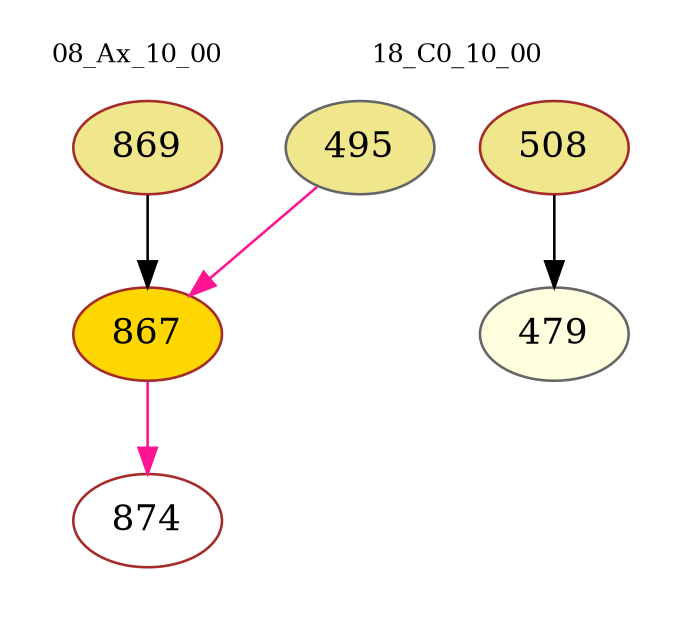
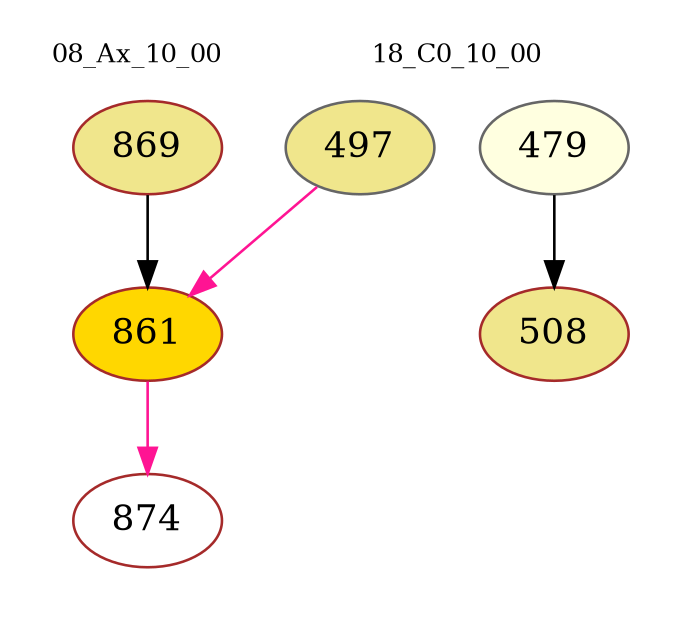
(360, 148) -> (360, 148)
(554, 228) -> (554, 228)
(148, 334) -> (148, 334)
